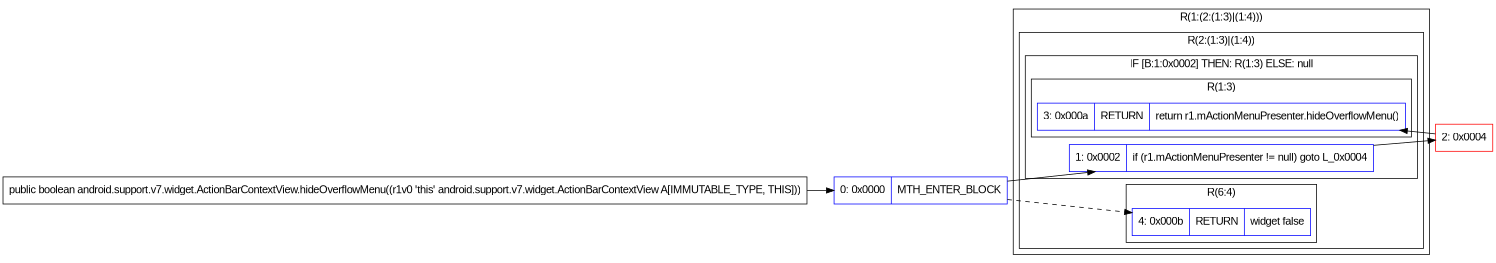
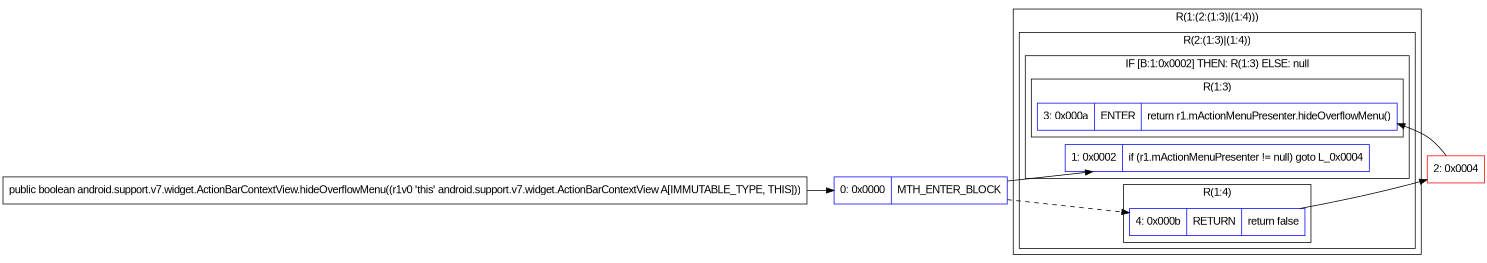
(1122, 116) -> (1118, 116)
(1401, 143) -> (1360, 196)
(1221, 193) -> (1217, 193)
(1277, 222) -> (1273, 222)
